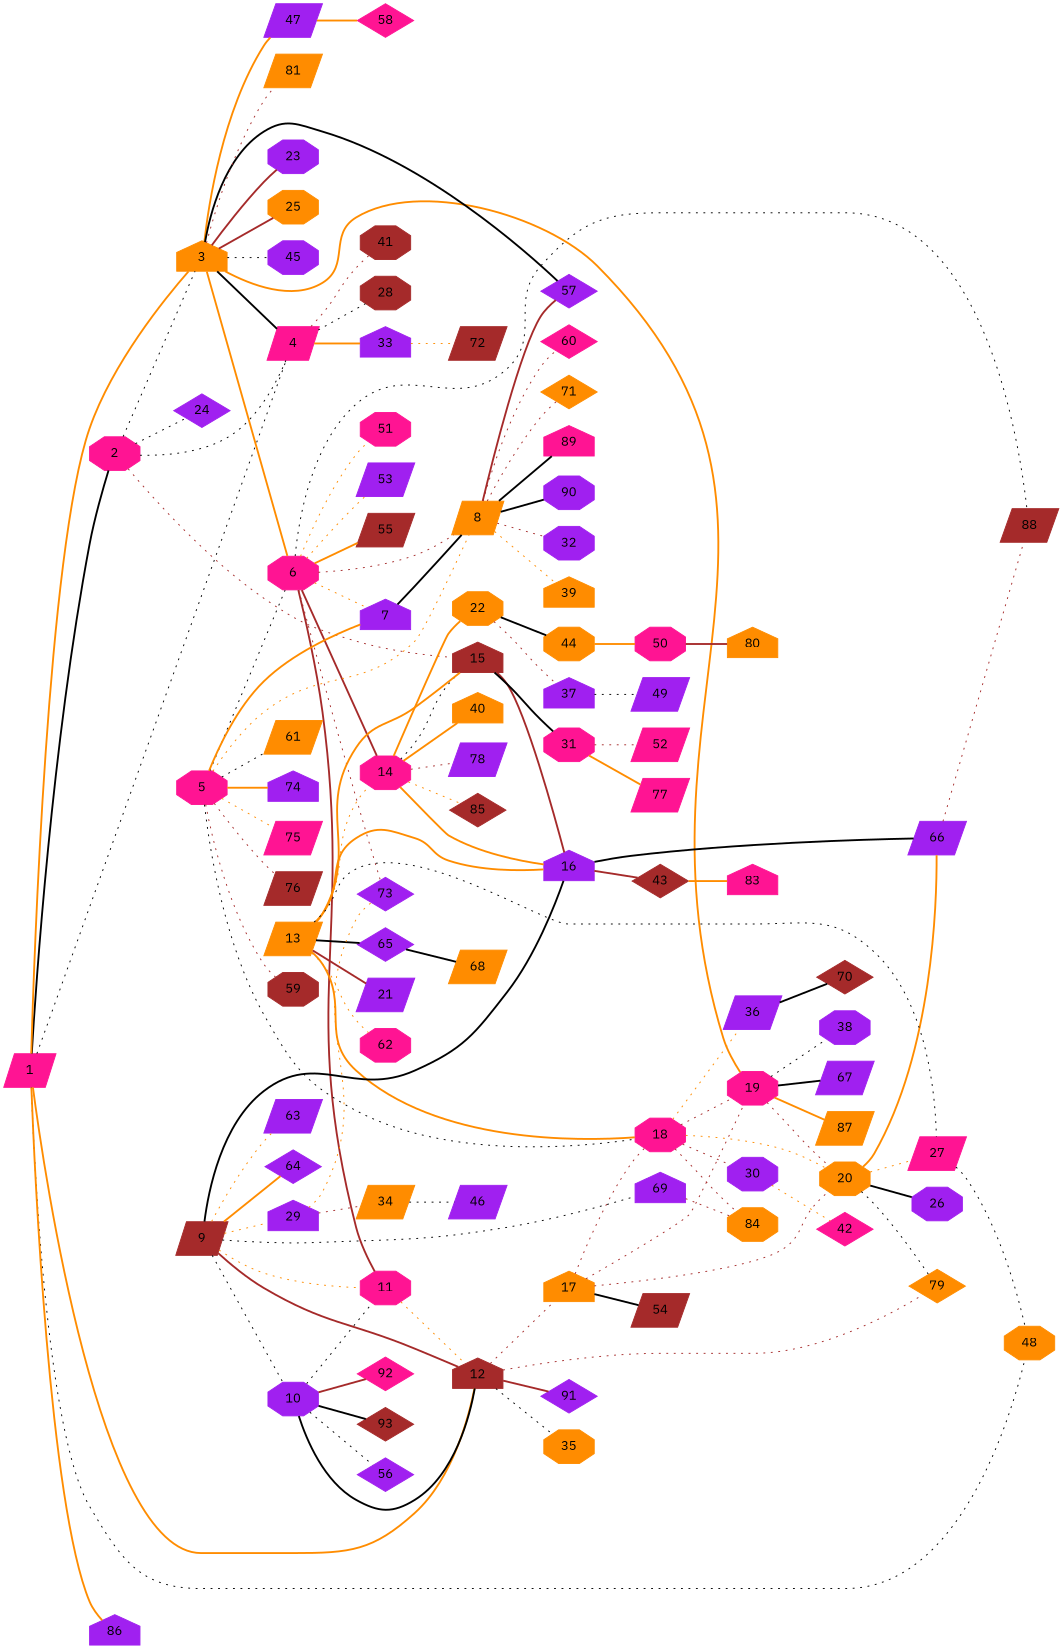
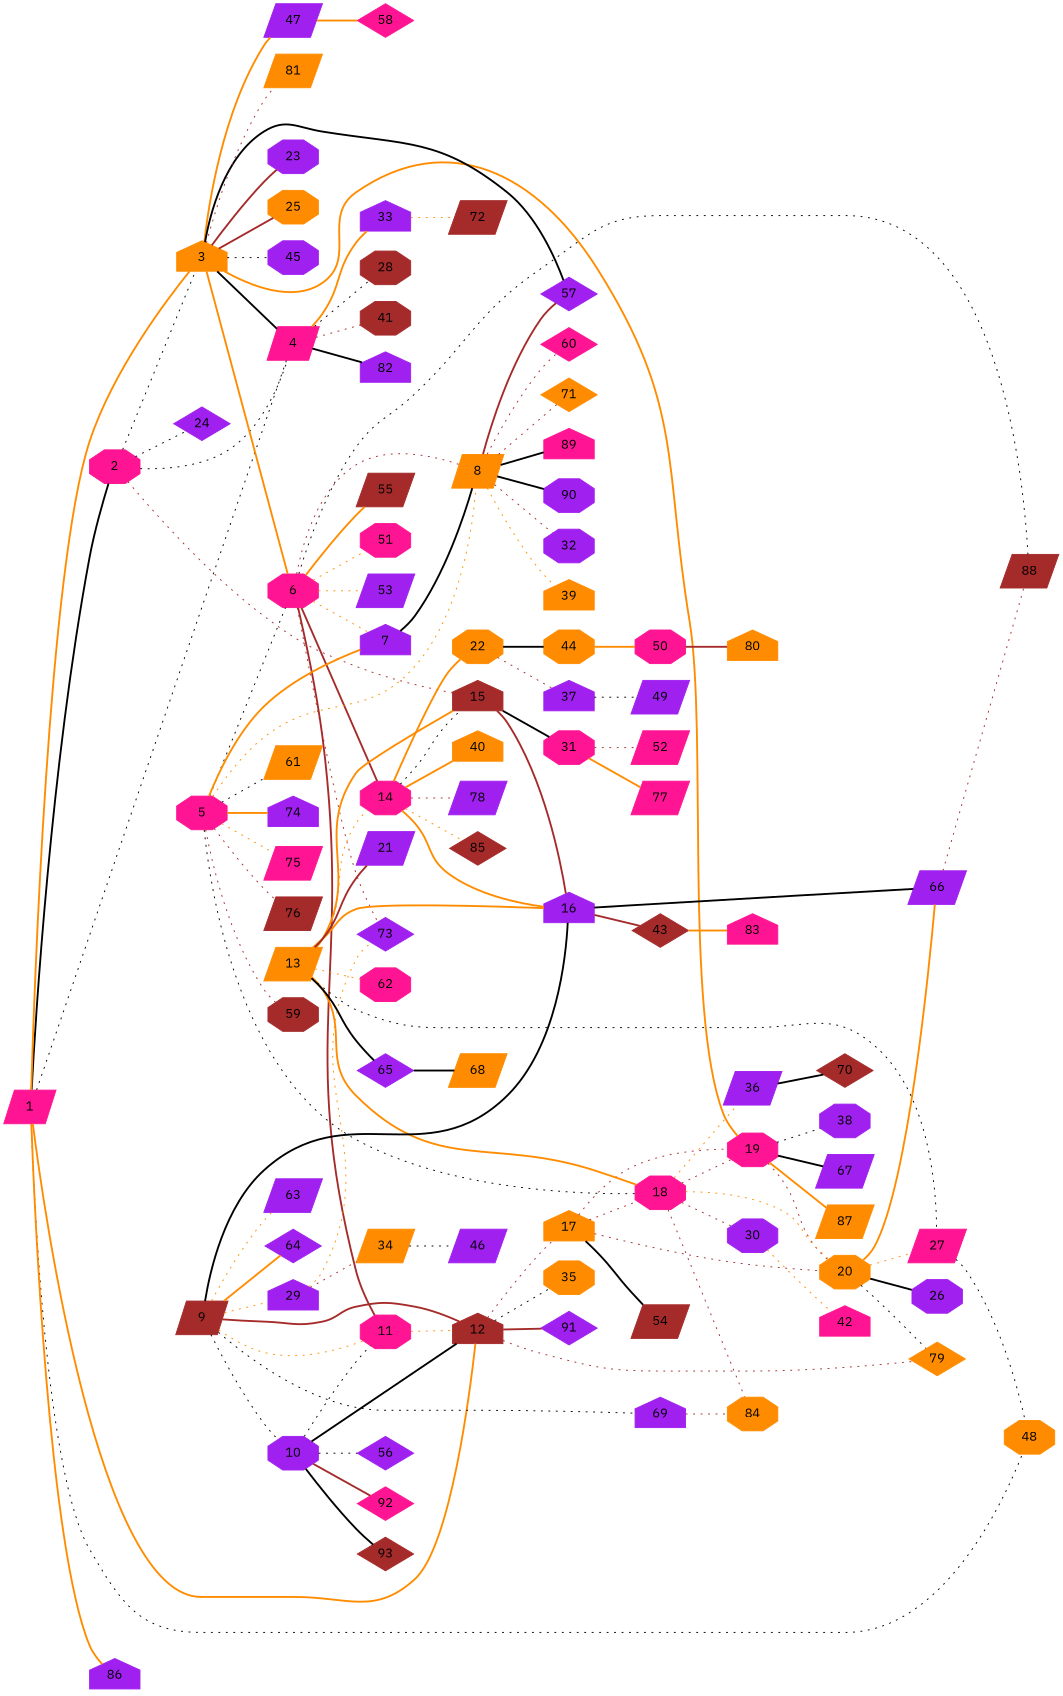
none -> (385, 369)
(845, 1229) -> (845, 1323)
